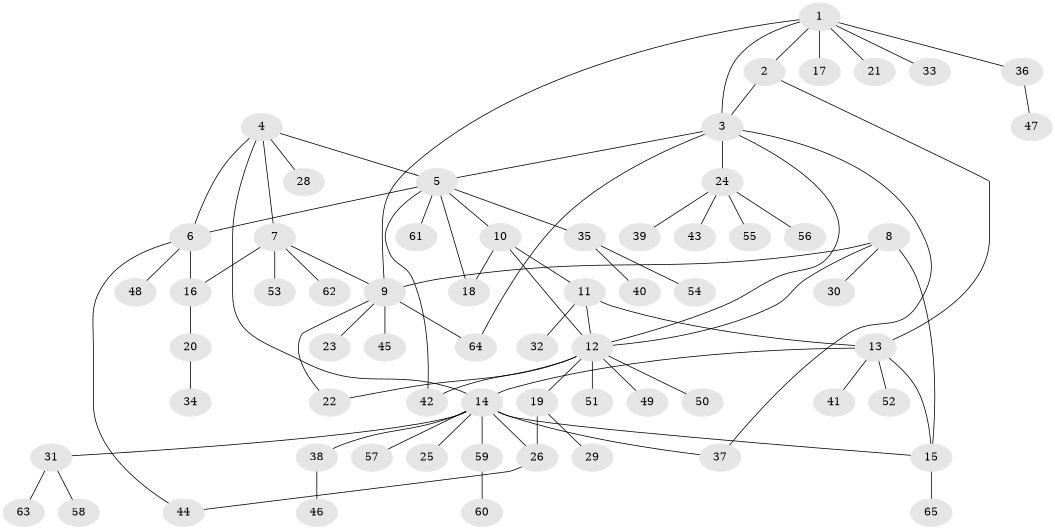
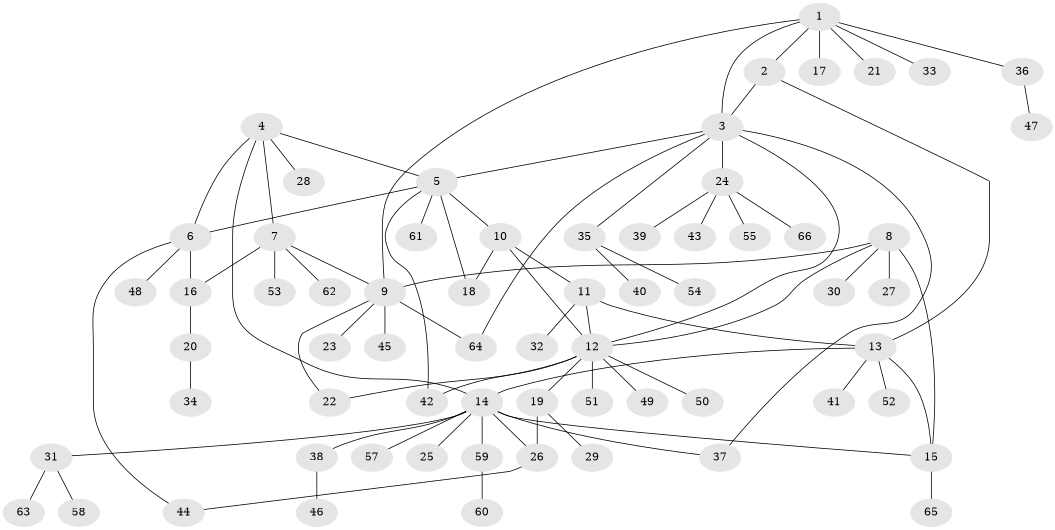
(511, 210) -> (653, 182)
(805, 237) -> (805, 237)
none -> (889, 292)
